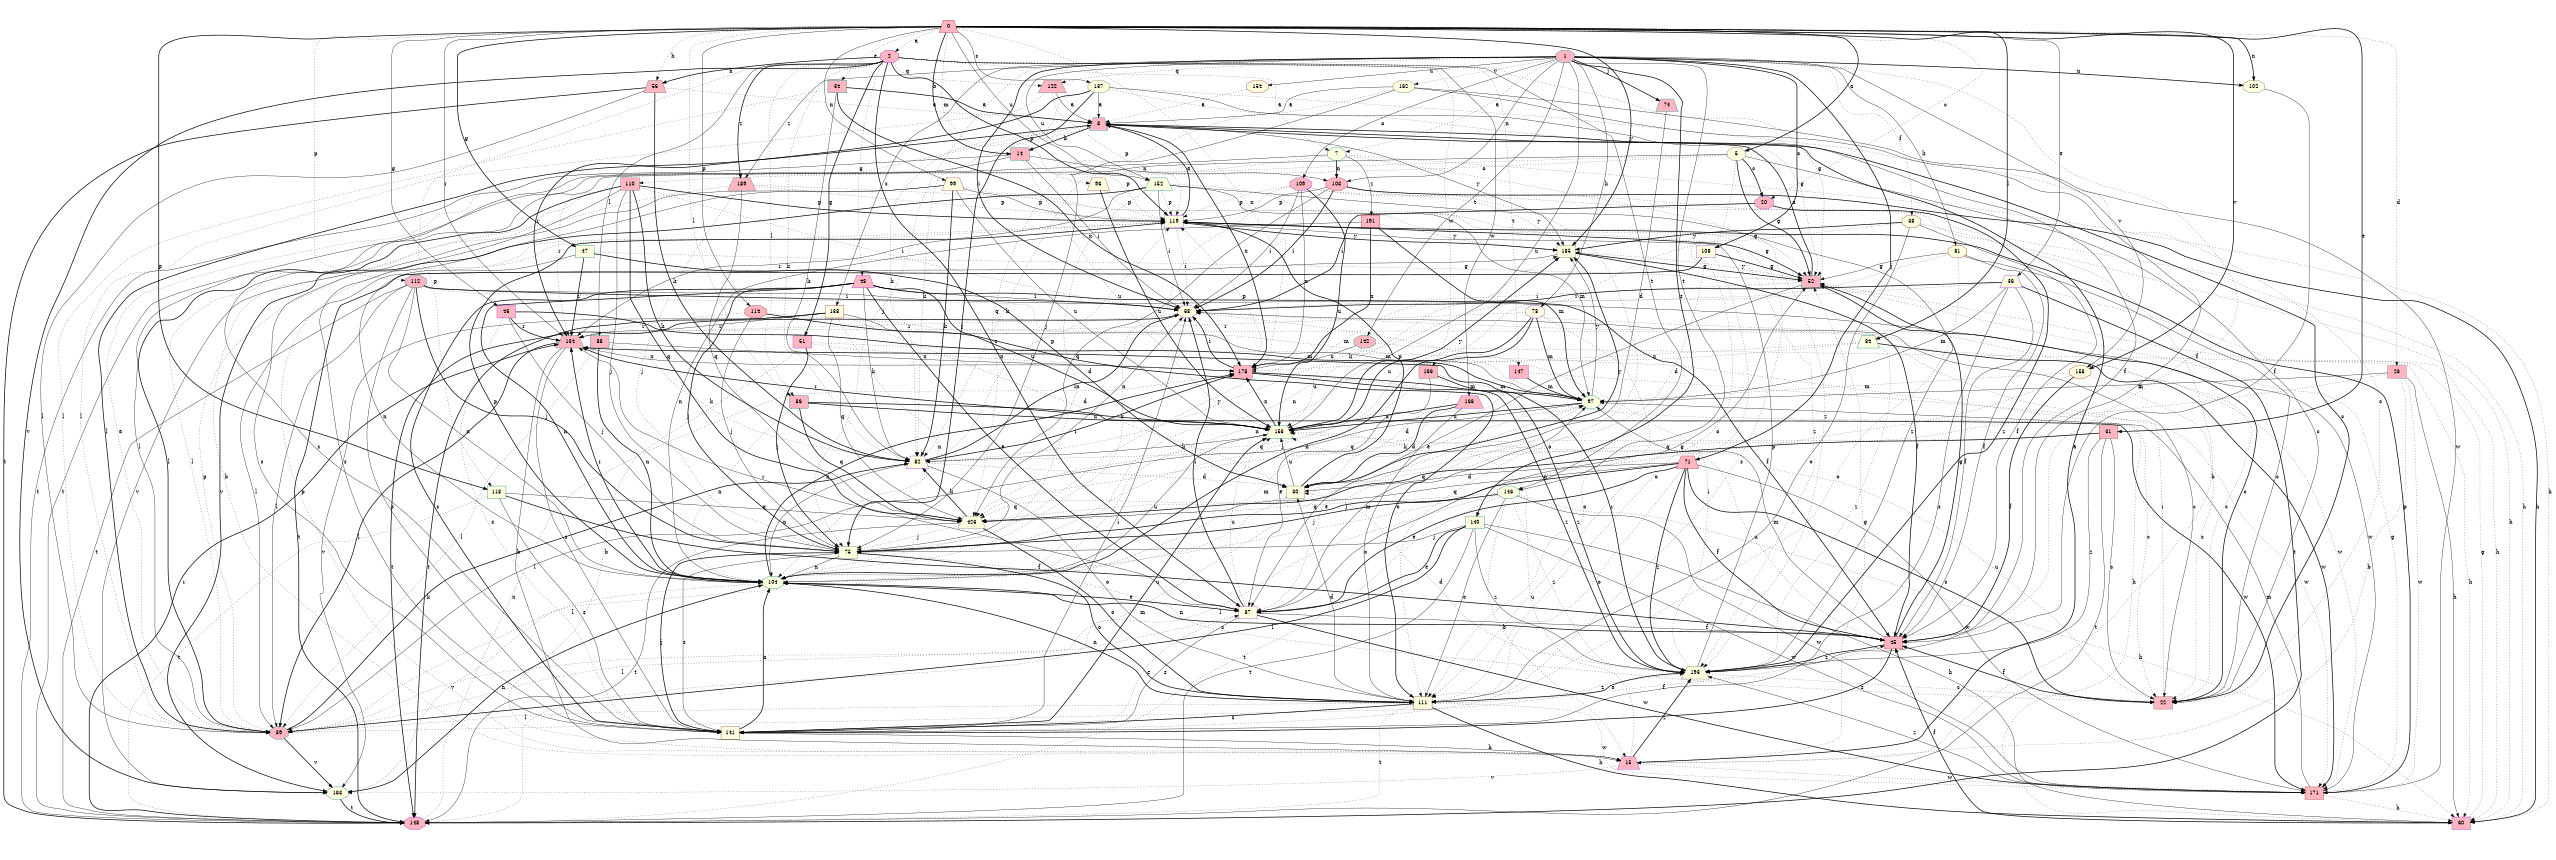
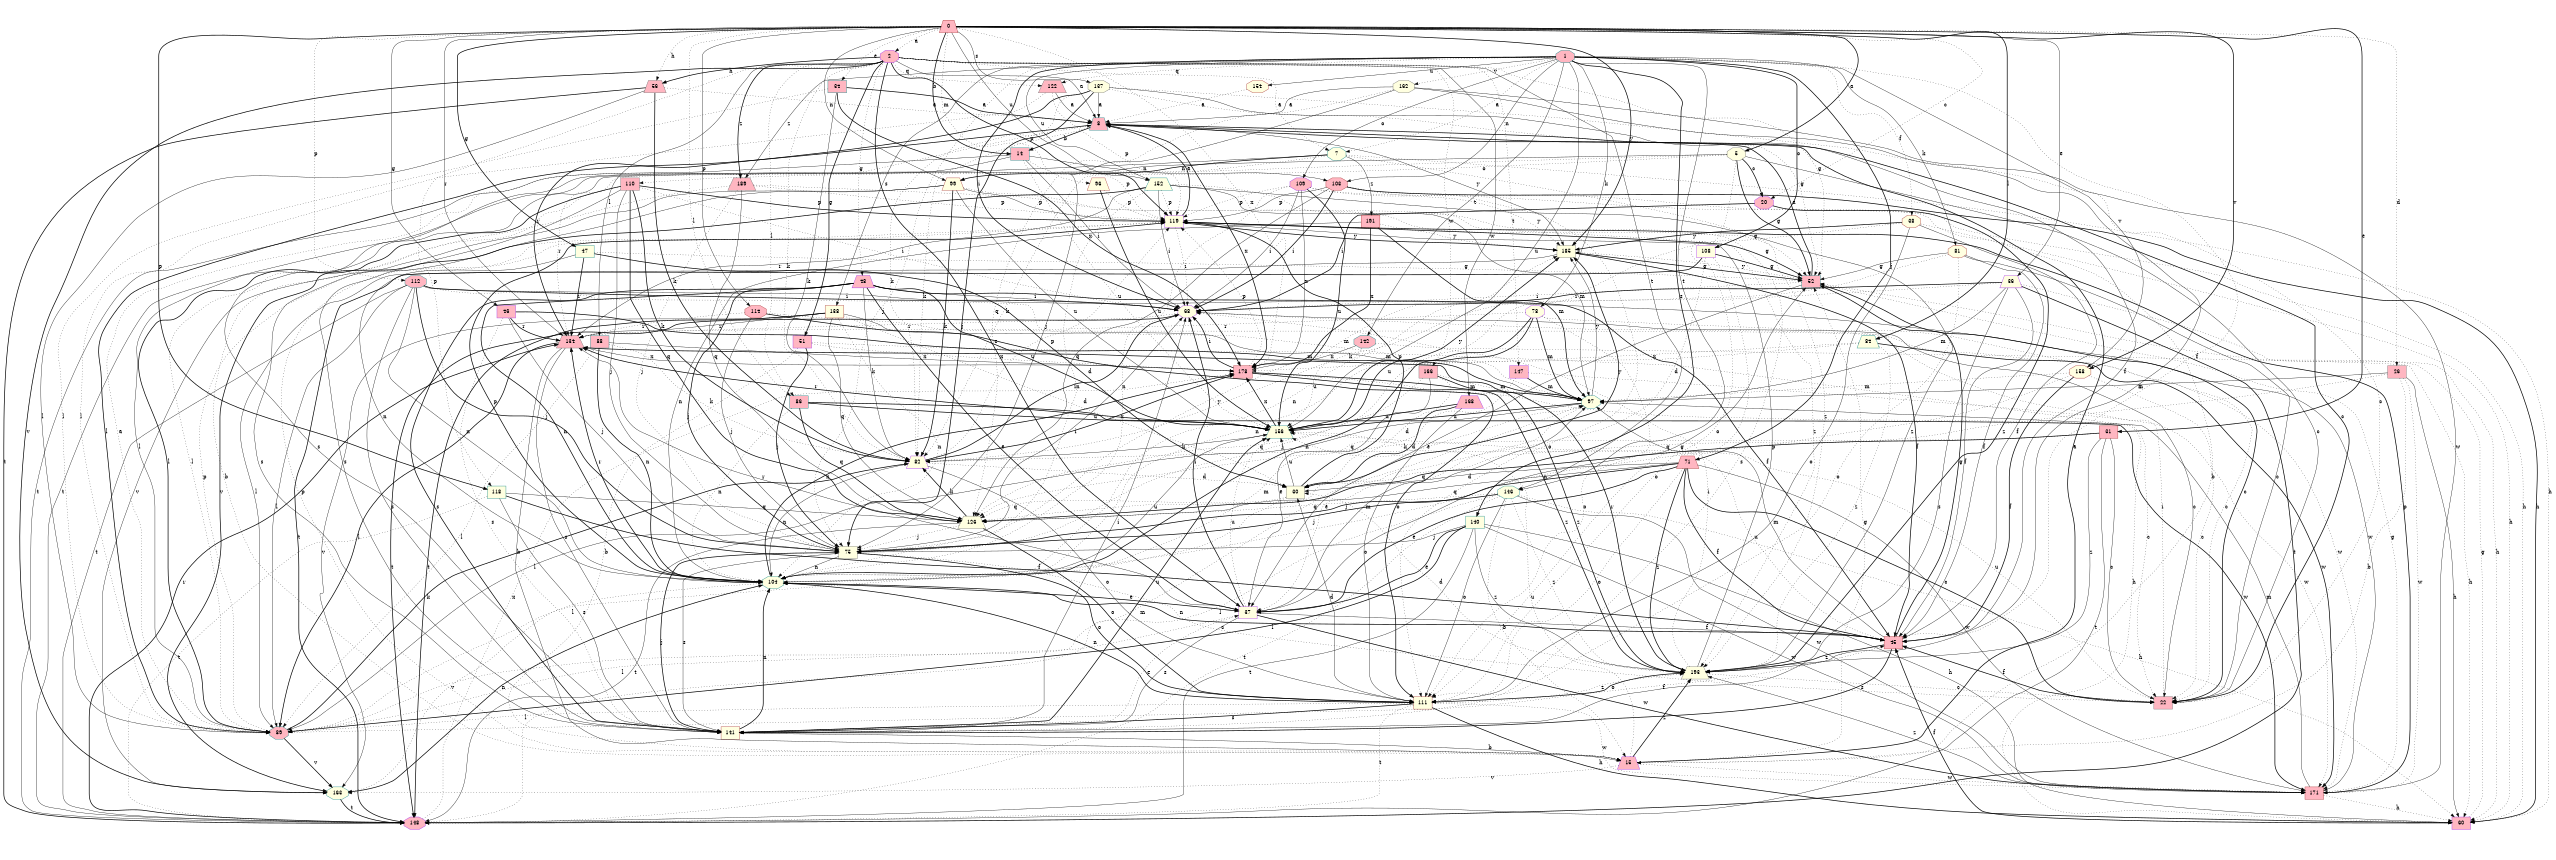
none -> (1003, 76)
(2254, 87) -> none
(1667, 105) -> none
(1337, 169) -> (1164, 169)
(972, 522) -> (972, 522)
